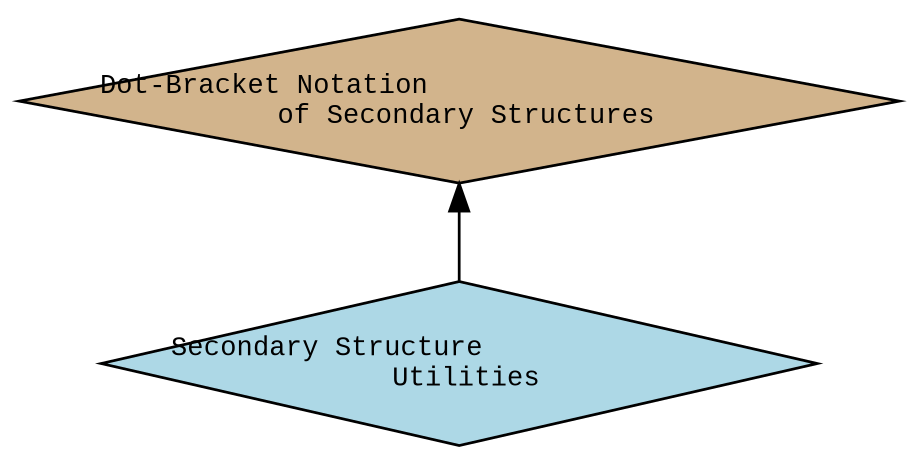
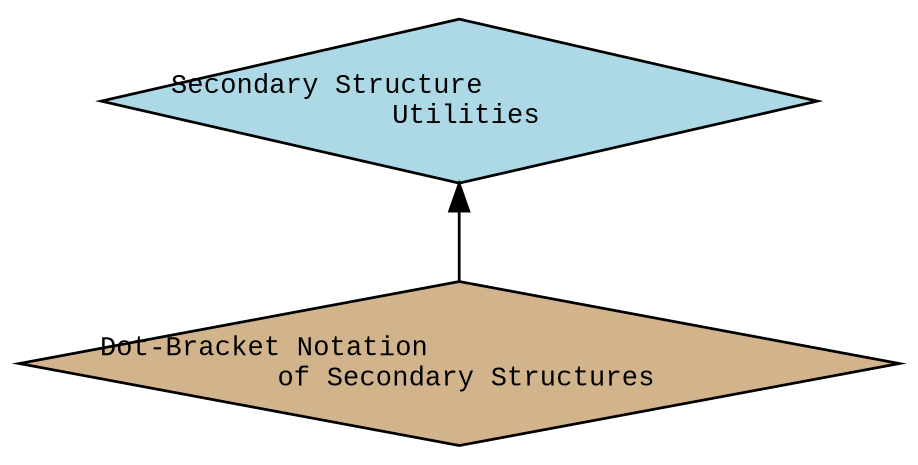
(459, 246) -> (459, 246)
